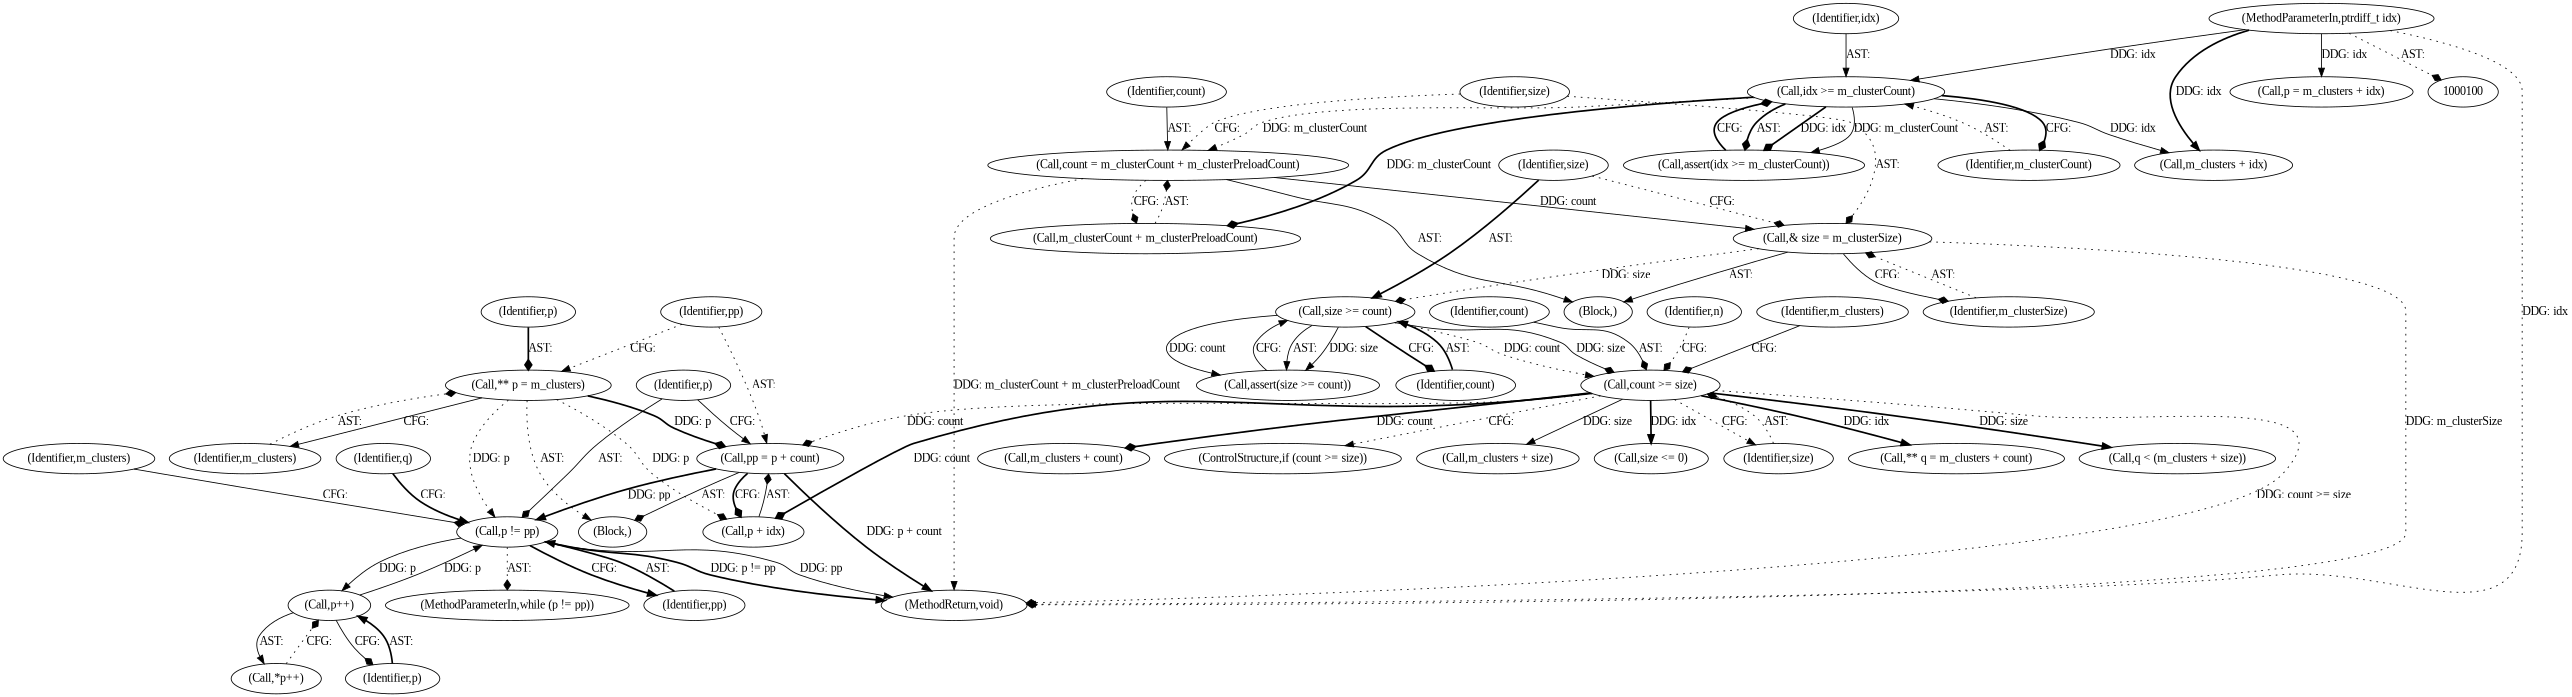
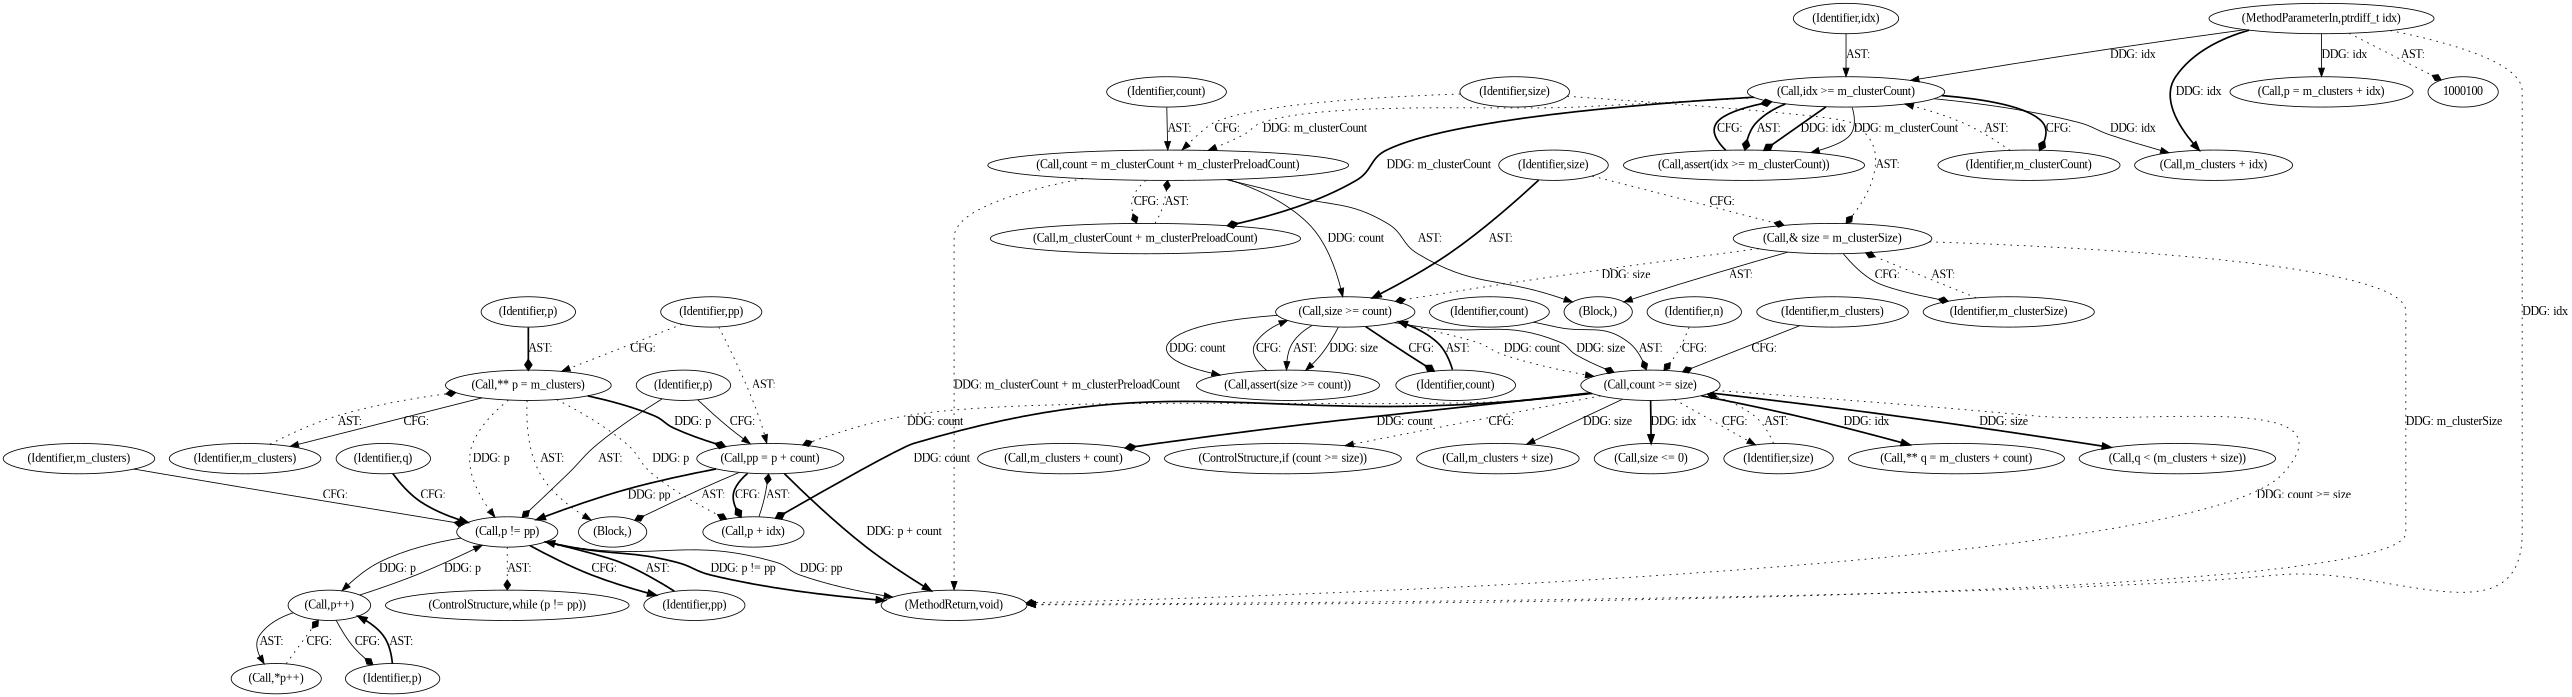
(1498, 202) -> (1301, 217)
(2288, 566) -> (2288, 566)
(507, 605) -> (507, 605)
